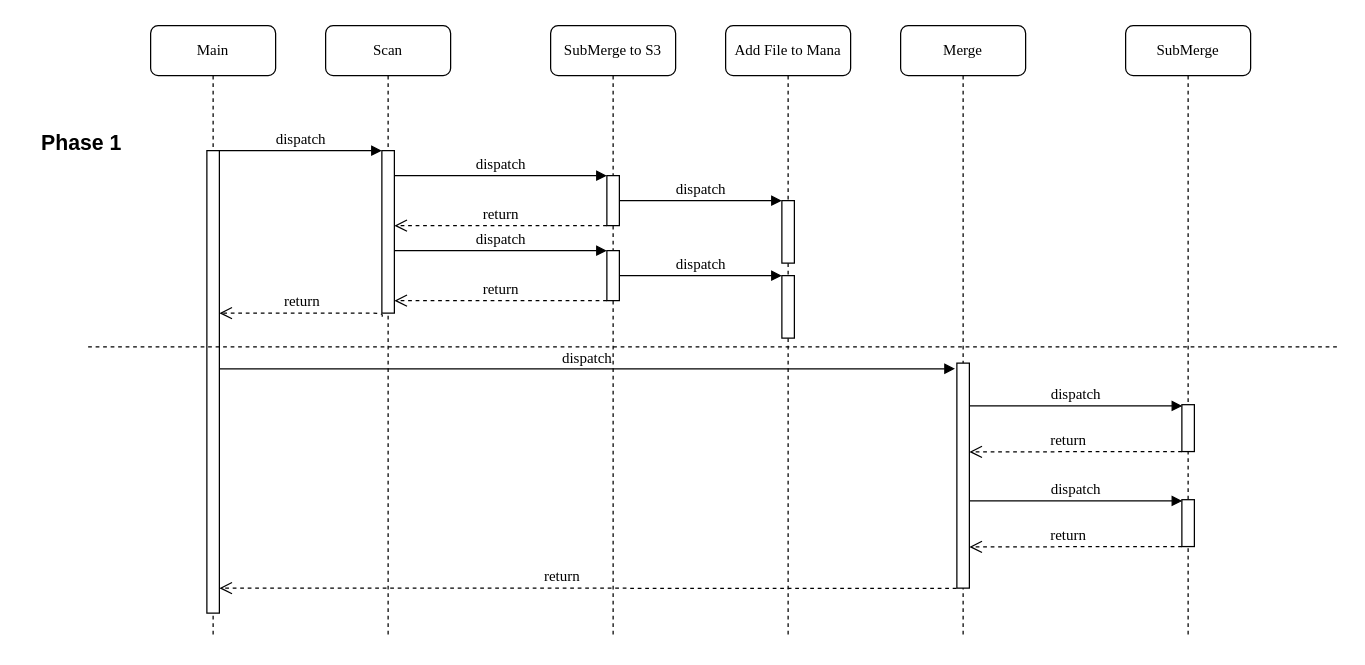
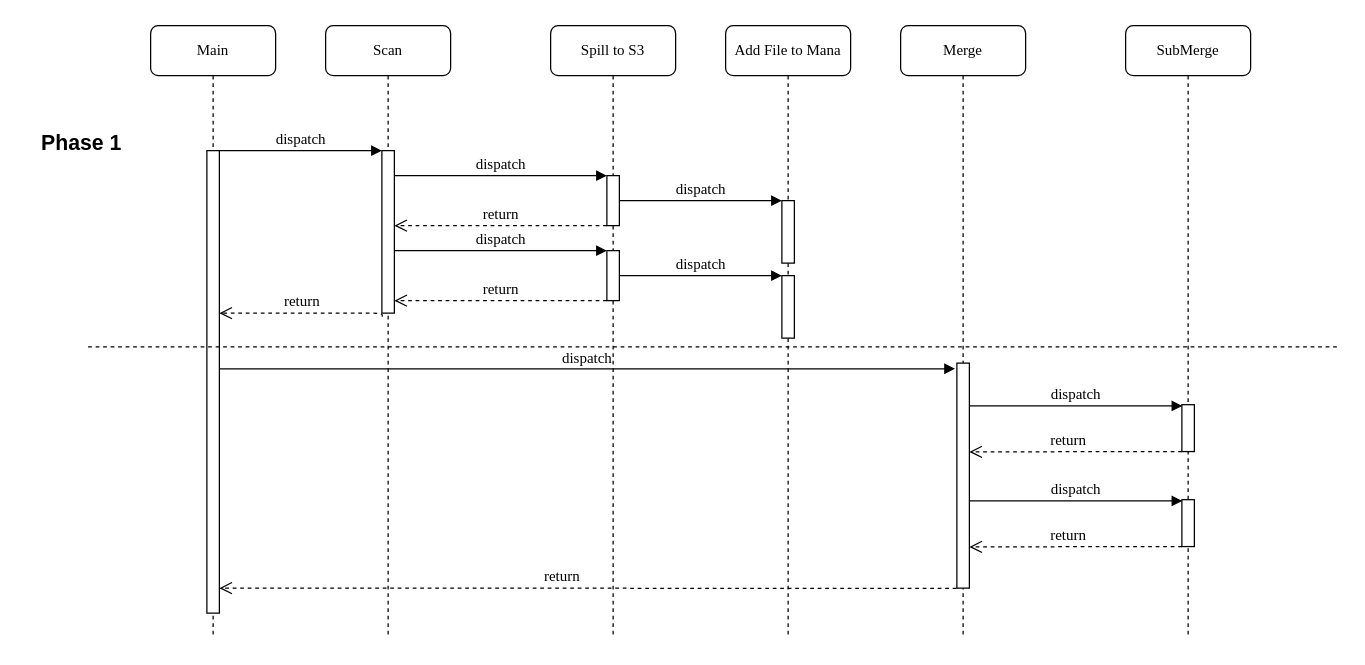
(613, 51) -> (613, 51)
